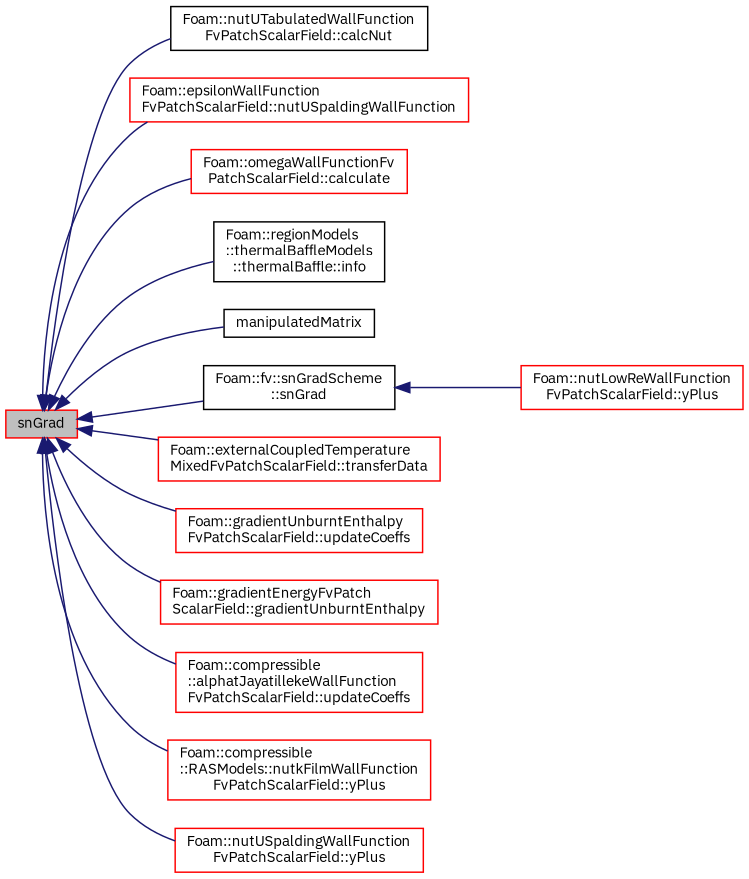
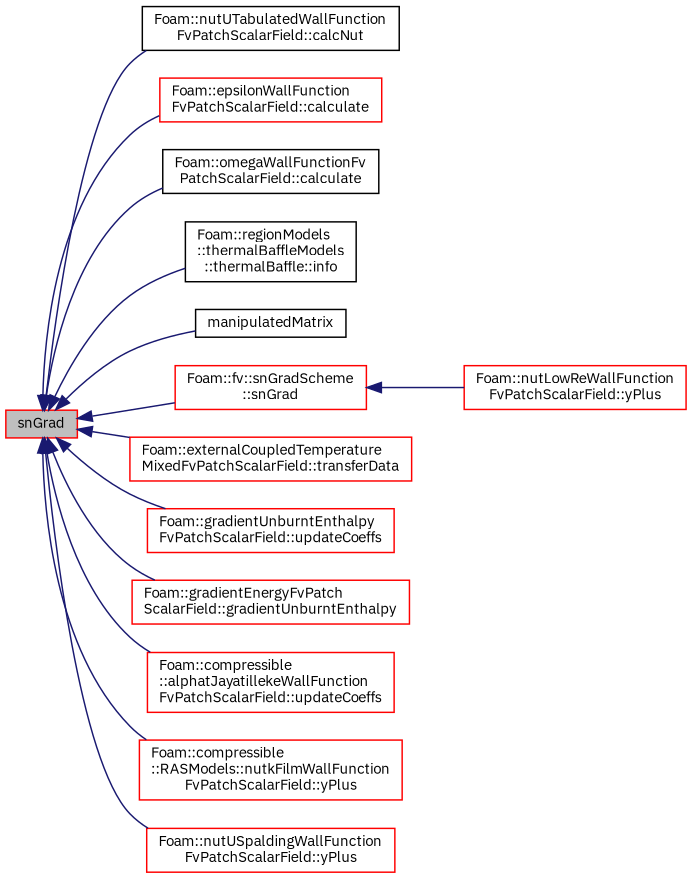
(299, 100) -> (271, 100)
(299, 172) -> (271, 172)
(299, 388) -> (271, 388)
